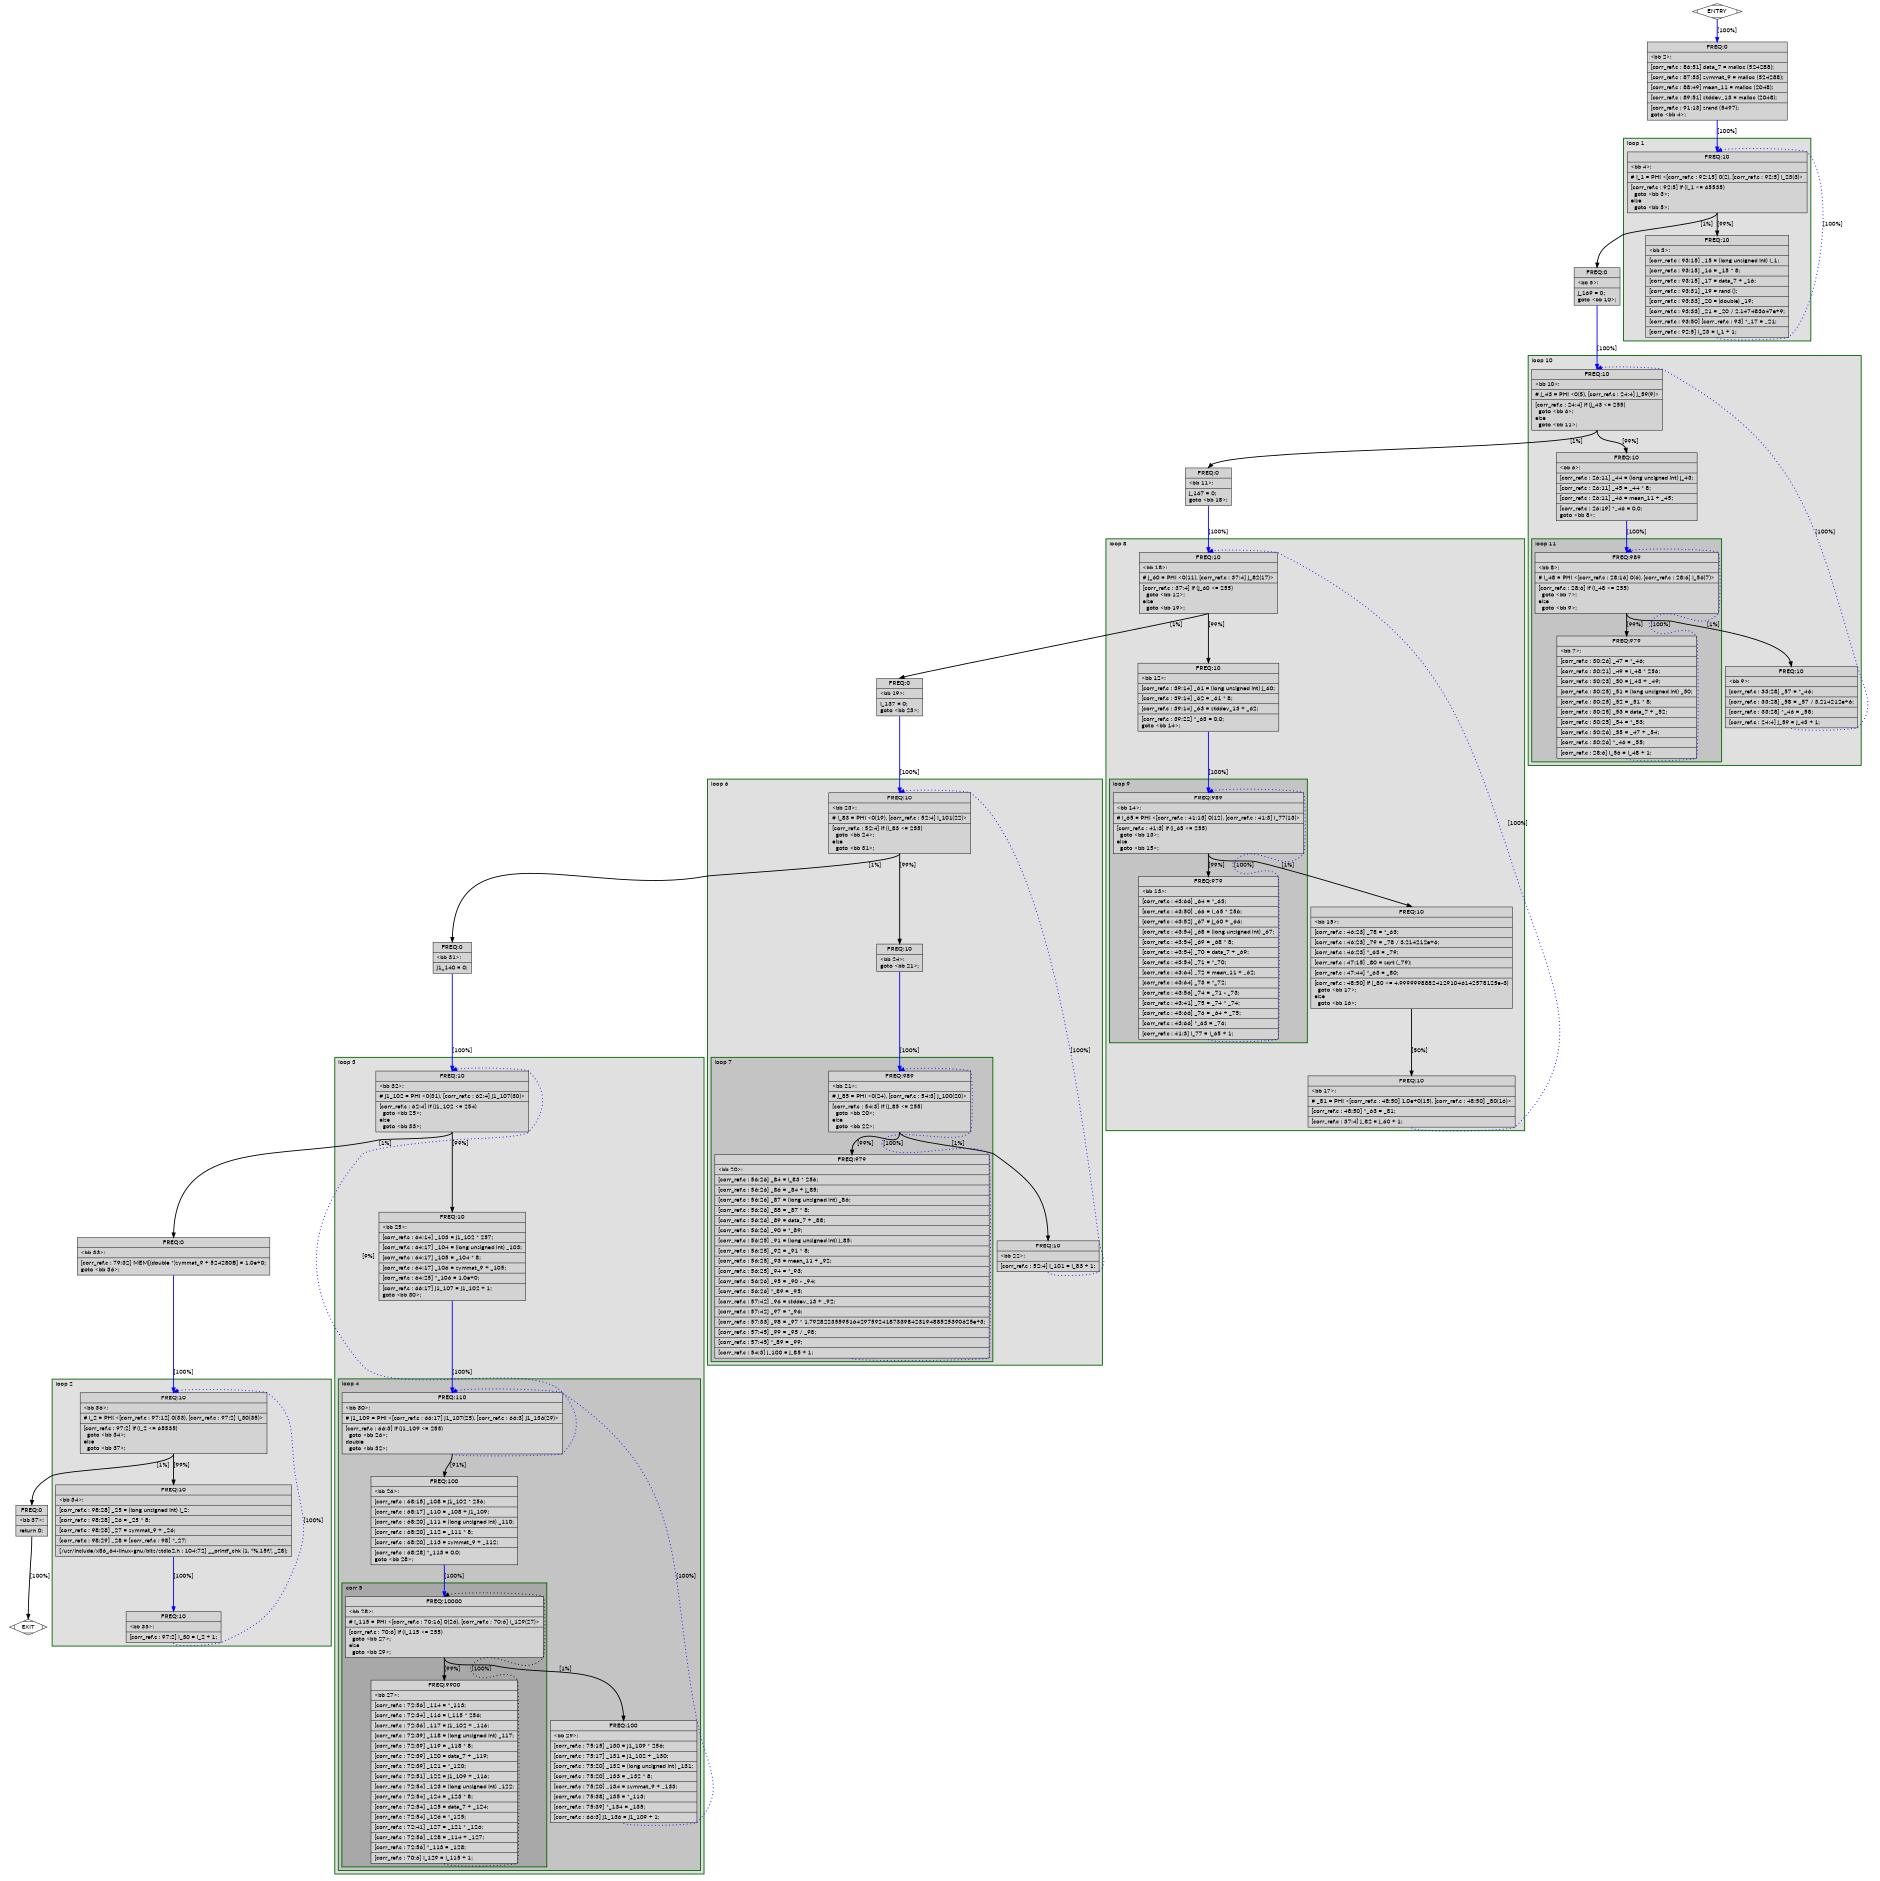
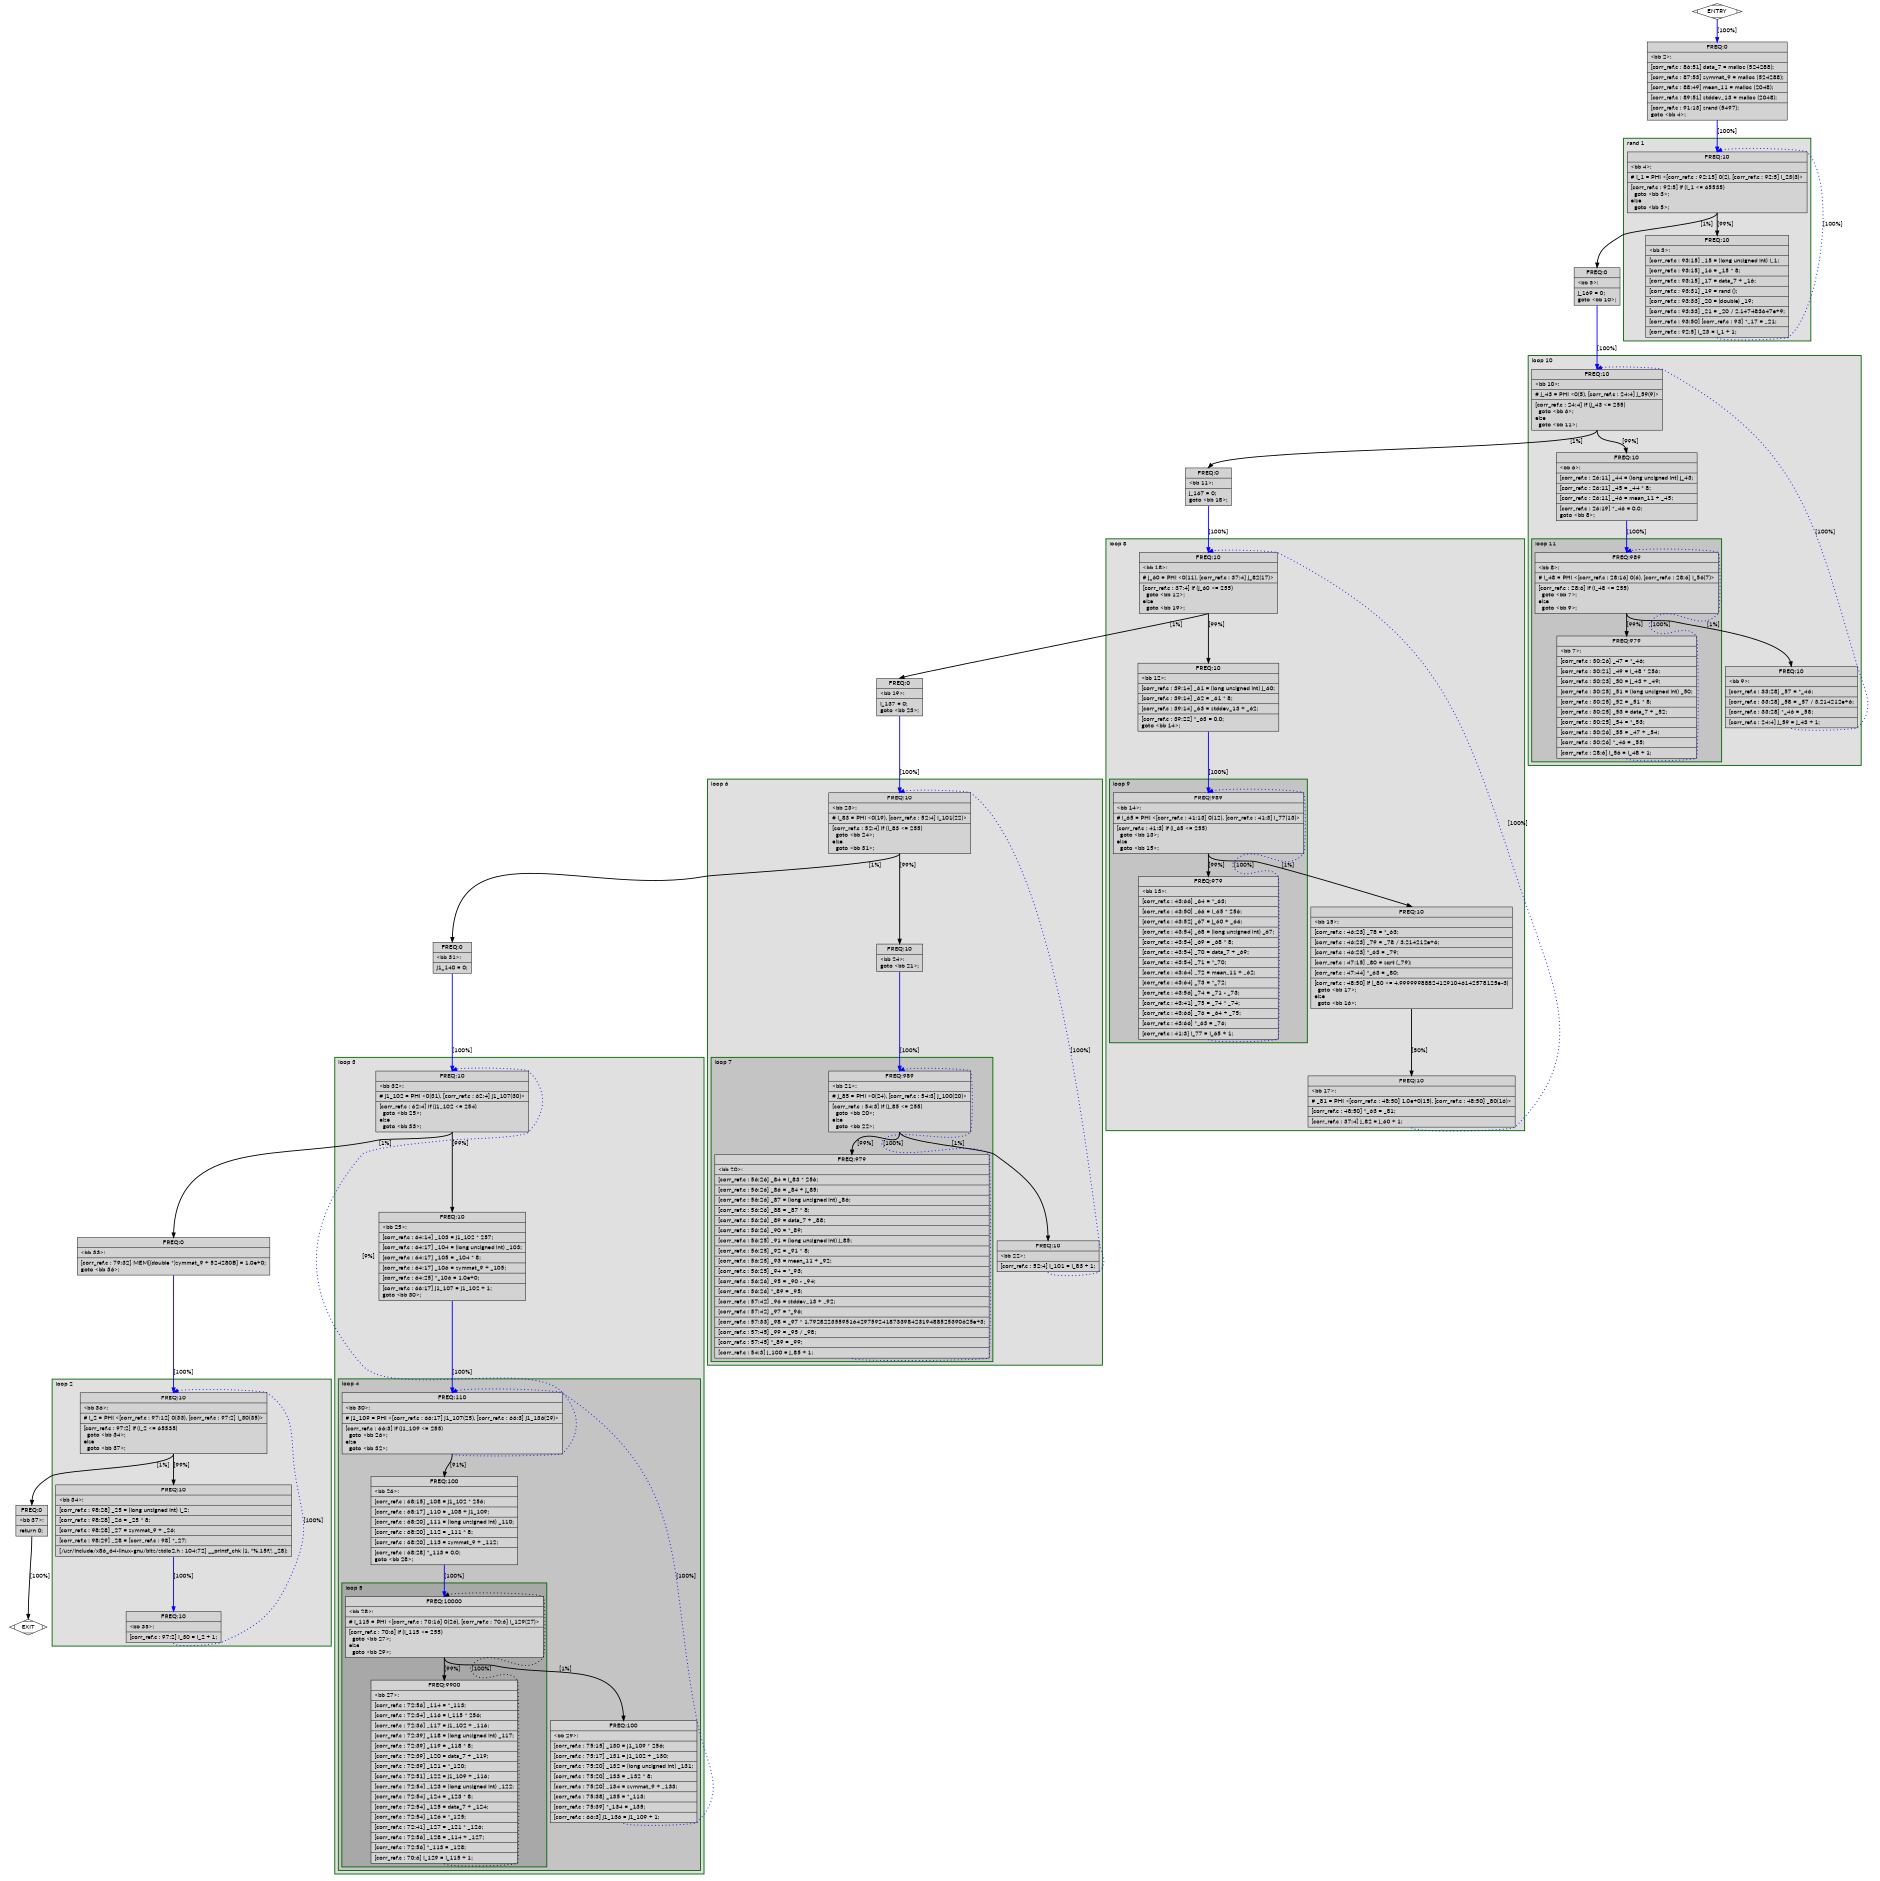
(1636, 143) -> (1636, 143)
(355, 1442) -> (351, 1442)
(354, 1588) -> (354, 1588)
